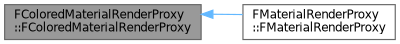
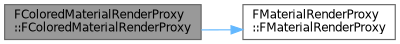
(228, 14) -> (216, 30)
